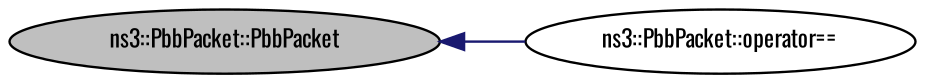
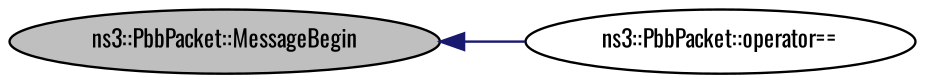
(225, 42) -> (225, 42)
